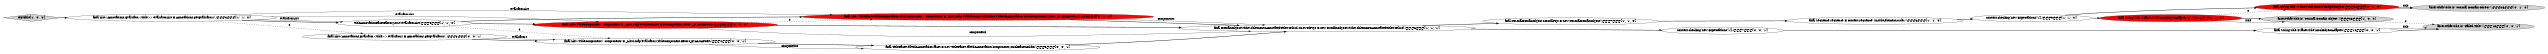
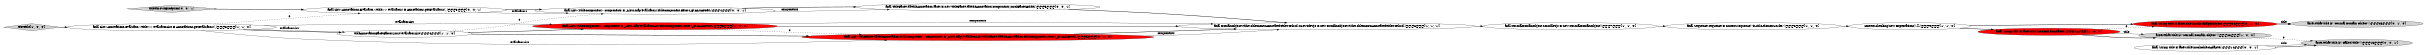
none -> (172, 9)
(1722, 31) -> none
